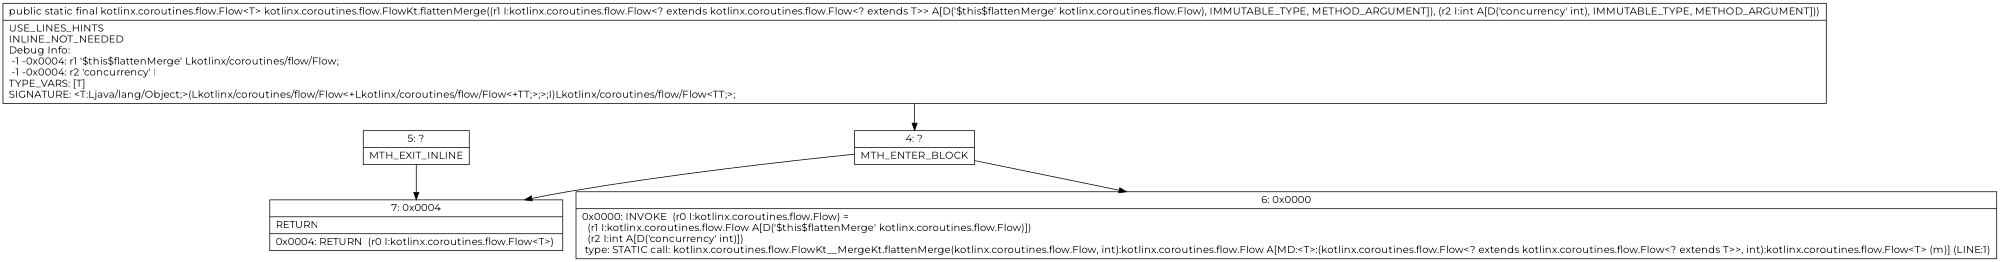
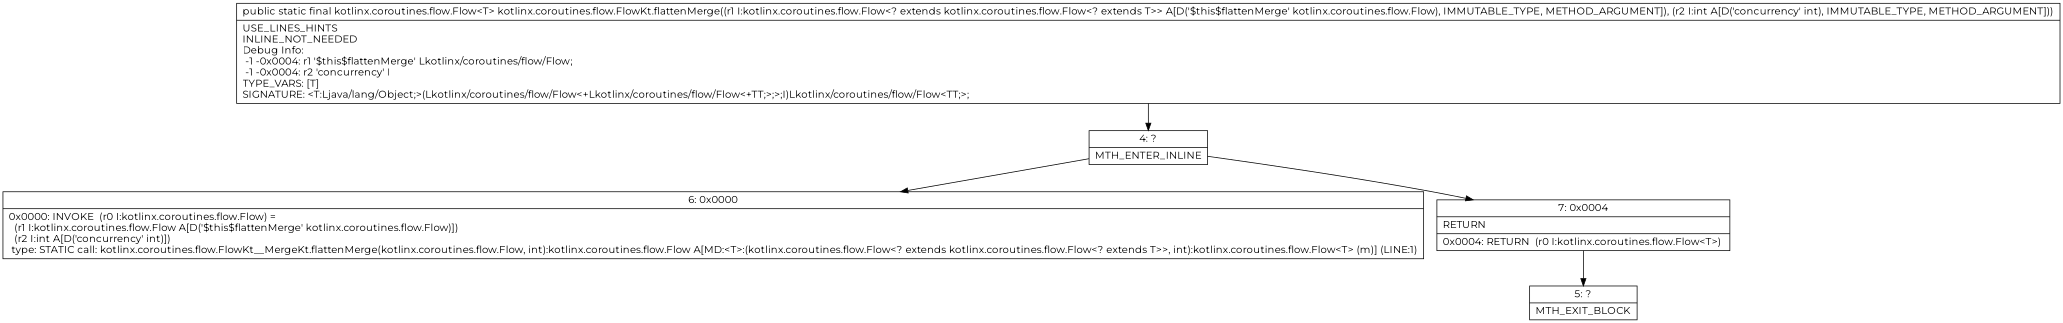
(416, 156) -> (1583, 311)
(915, 156) -> (1148, 156)
(416, 178) -> (1583, 265)
